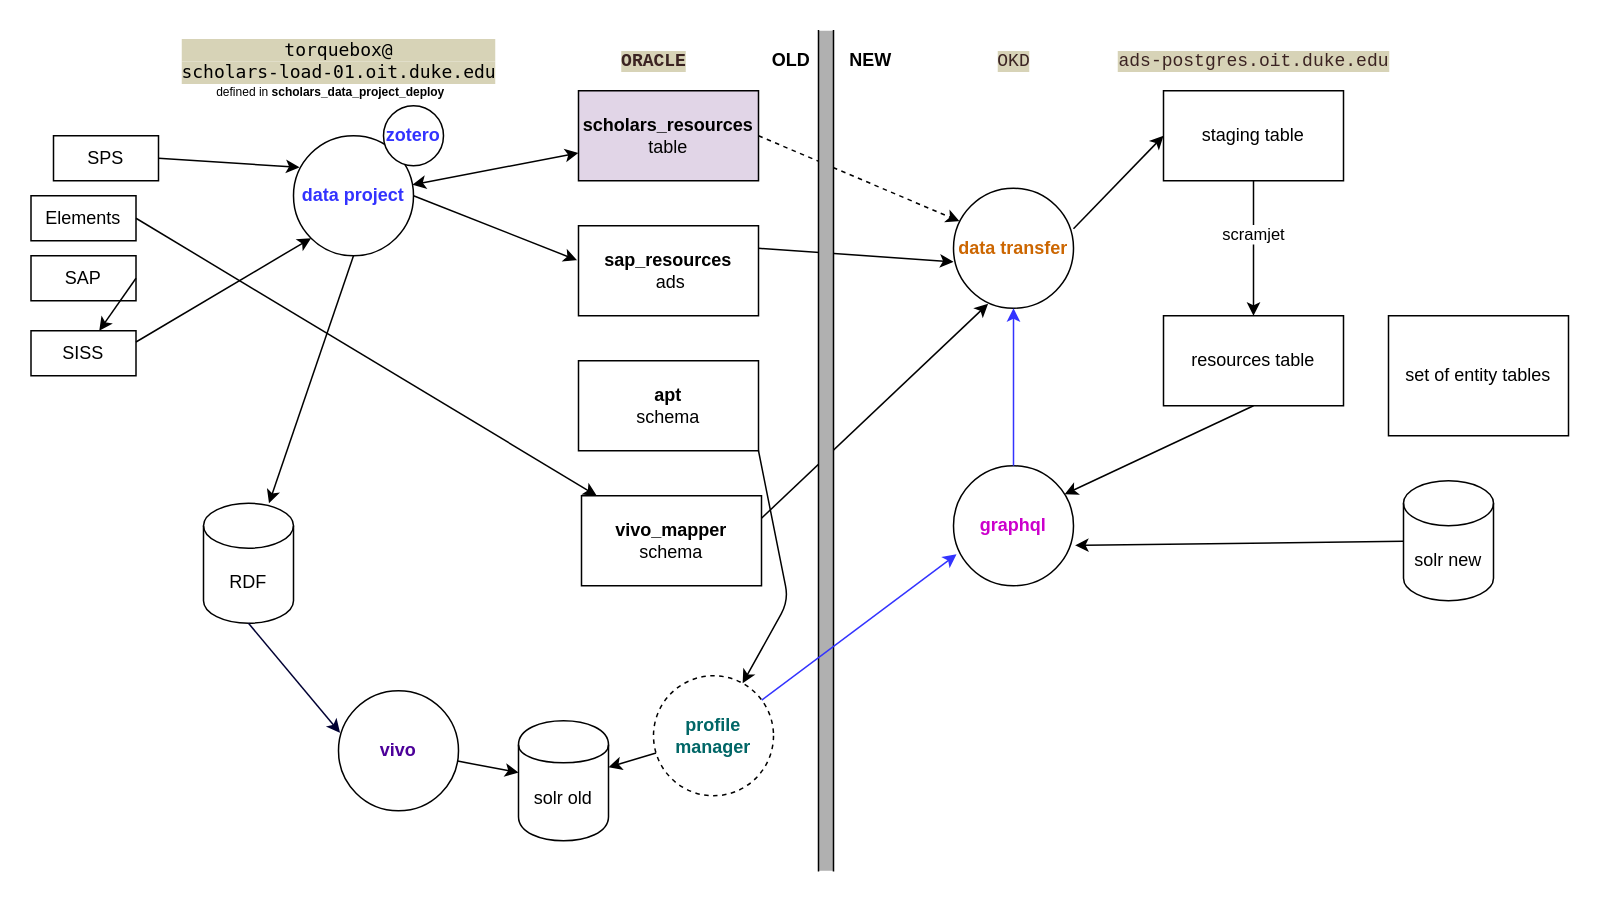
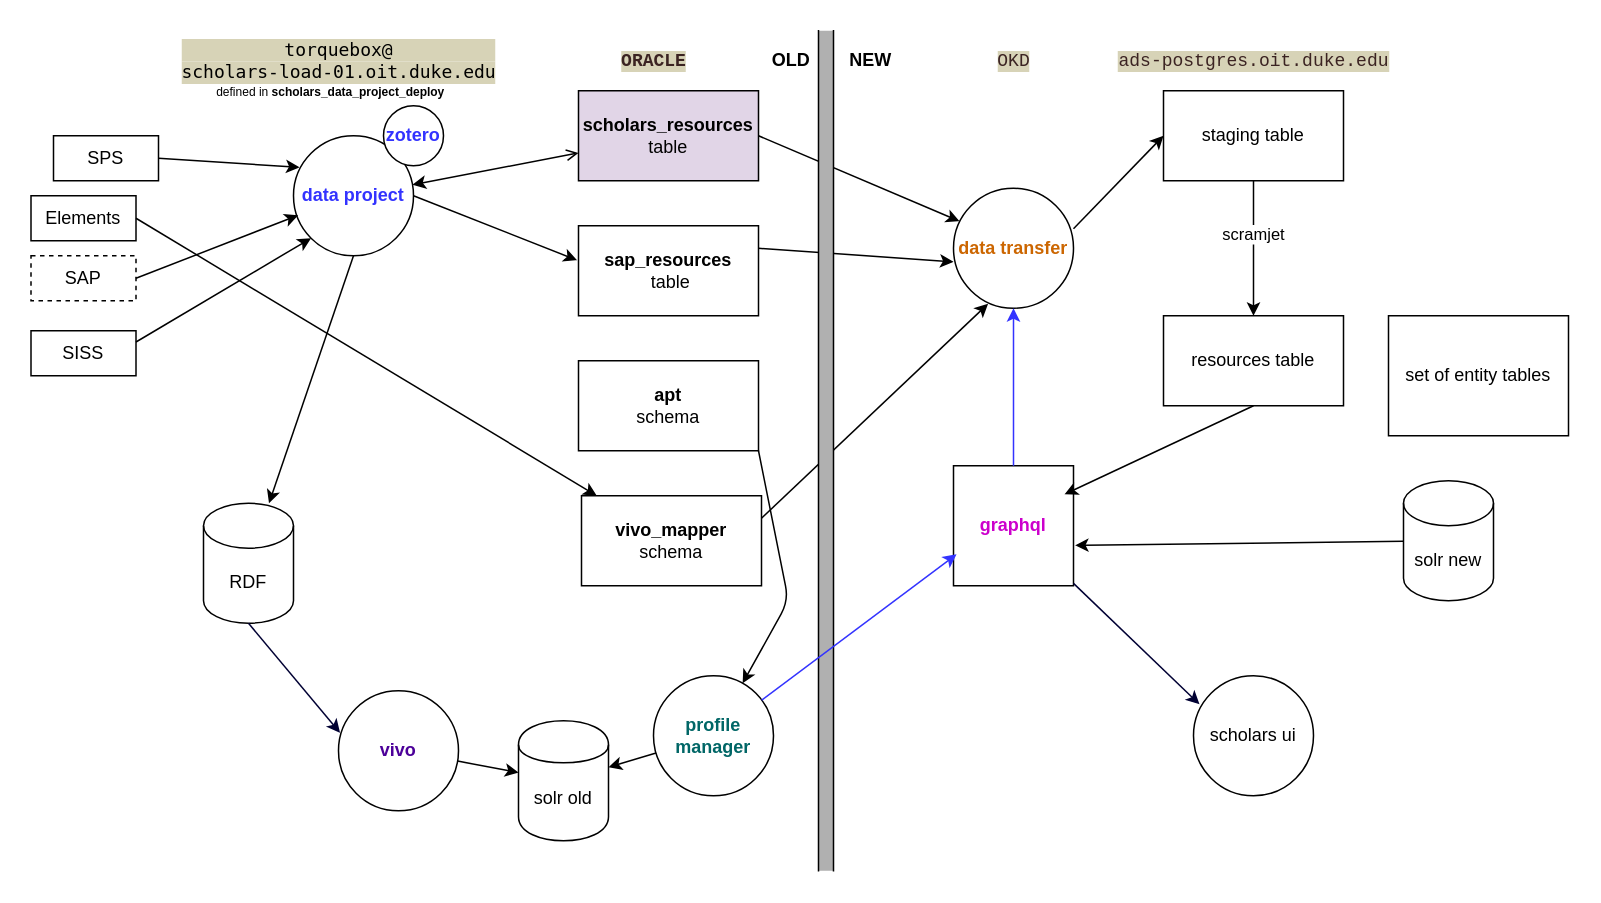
(567, 155) -> (569, 155)
(893, 193) -> (893, 193)
(668, 271) -> (668, 271)
(83, 278) -> (83, 278)
(120, 301) -> (212, 249)
(1013, 526) -> (1013, 526)
none -> (1132, 640)
(713, 736) -> (713, 736)
none -> (1253, 736)
